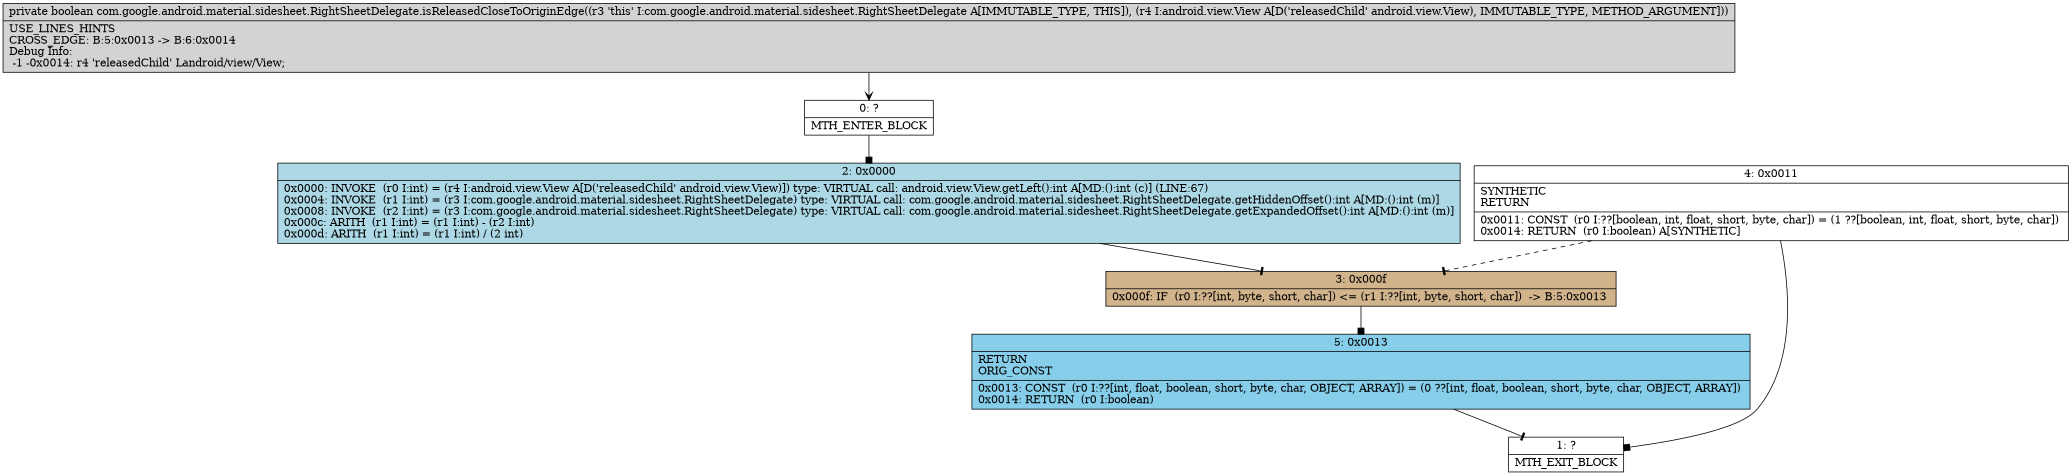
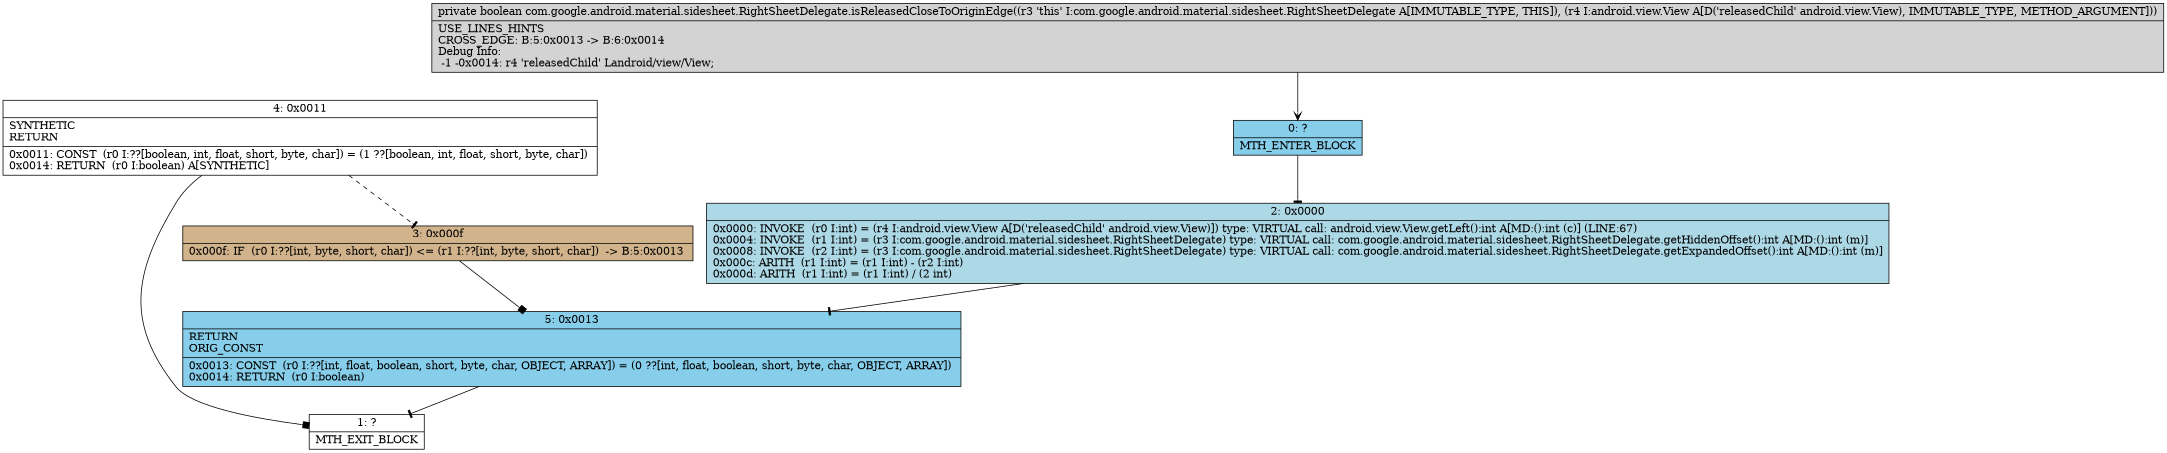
(869, 118) -> (1298, 138)
(869, 145) -> (1298, 177)
(1179, 257) -> (928, 297)
